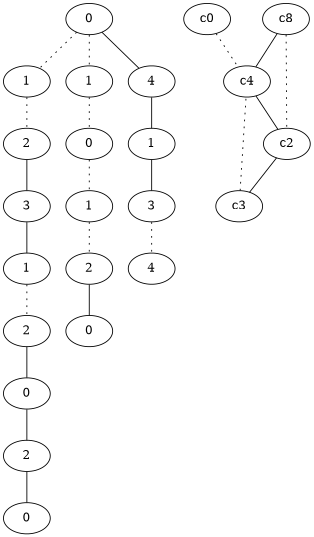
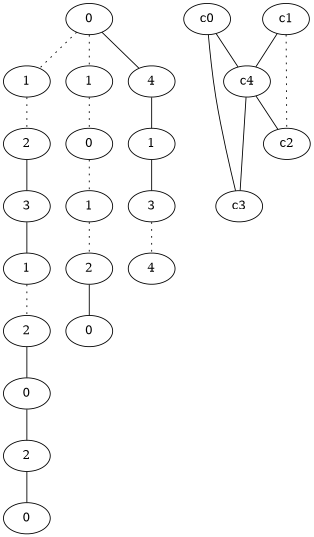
(286, 19) -> (286, 19)
(227, 50) -> (227, 50)
(243, 144) -> (243, 144)
(263, 175) -> (219, 113)
